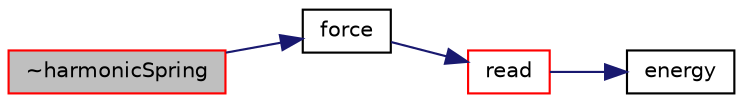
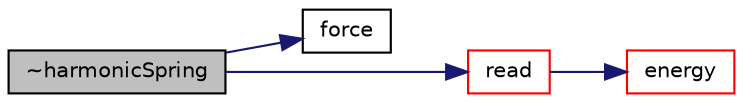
(419, 49) -> (336, 72)
(117, 72) -> (117, 72)
(681, 72) -> (681, 72)
